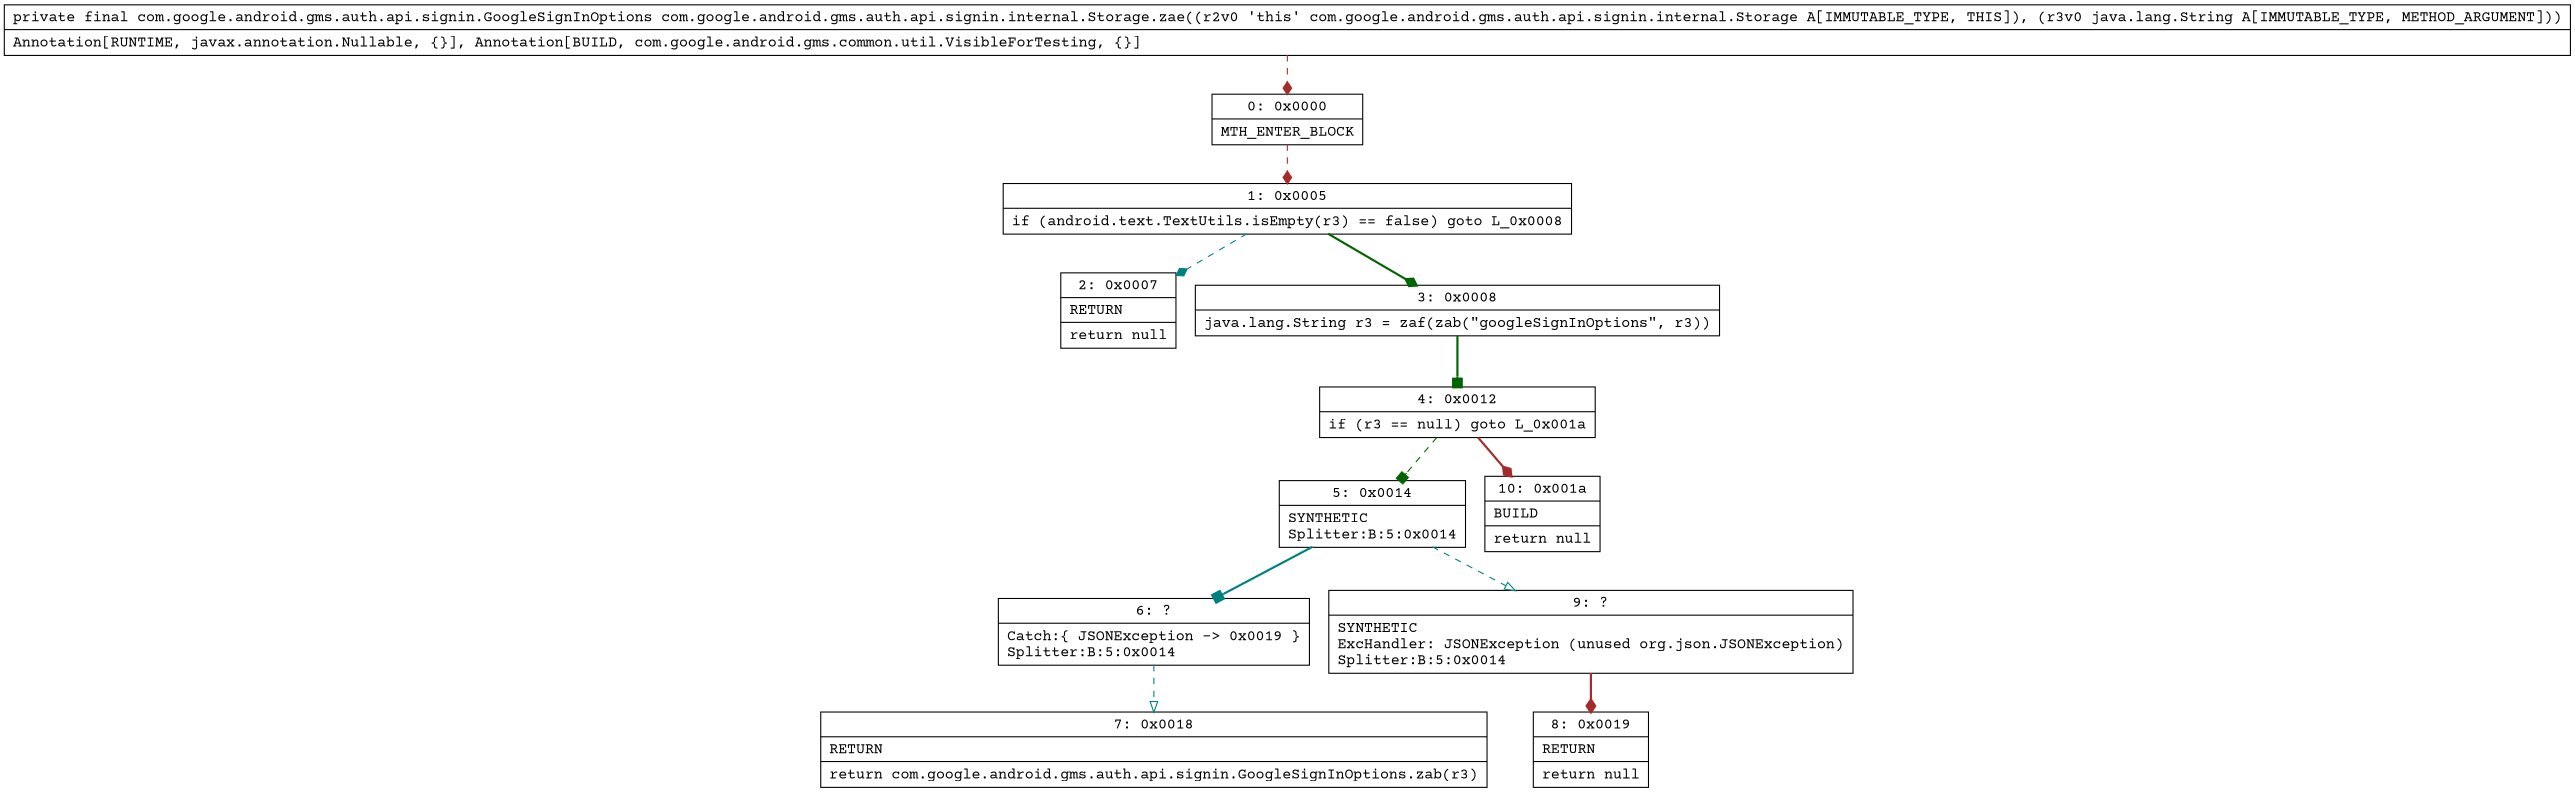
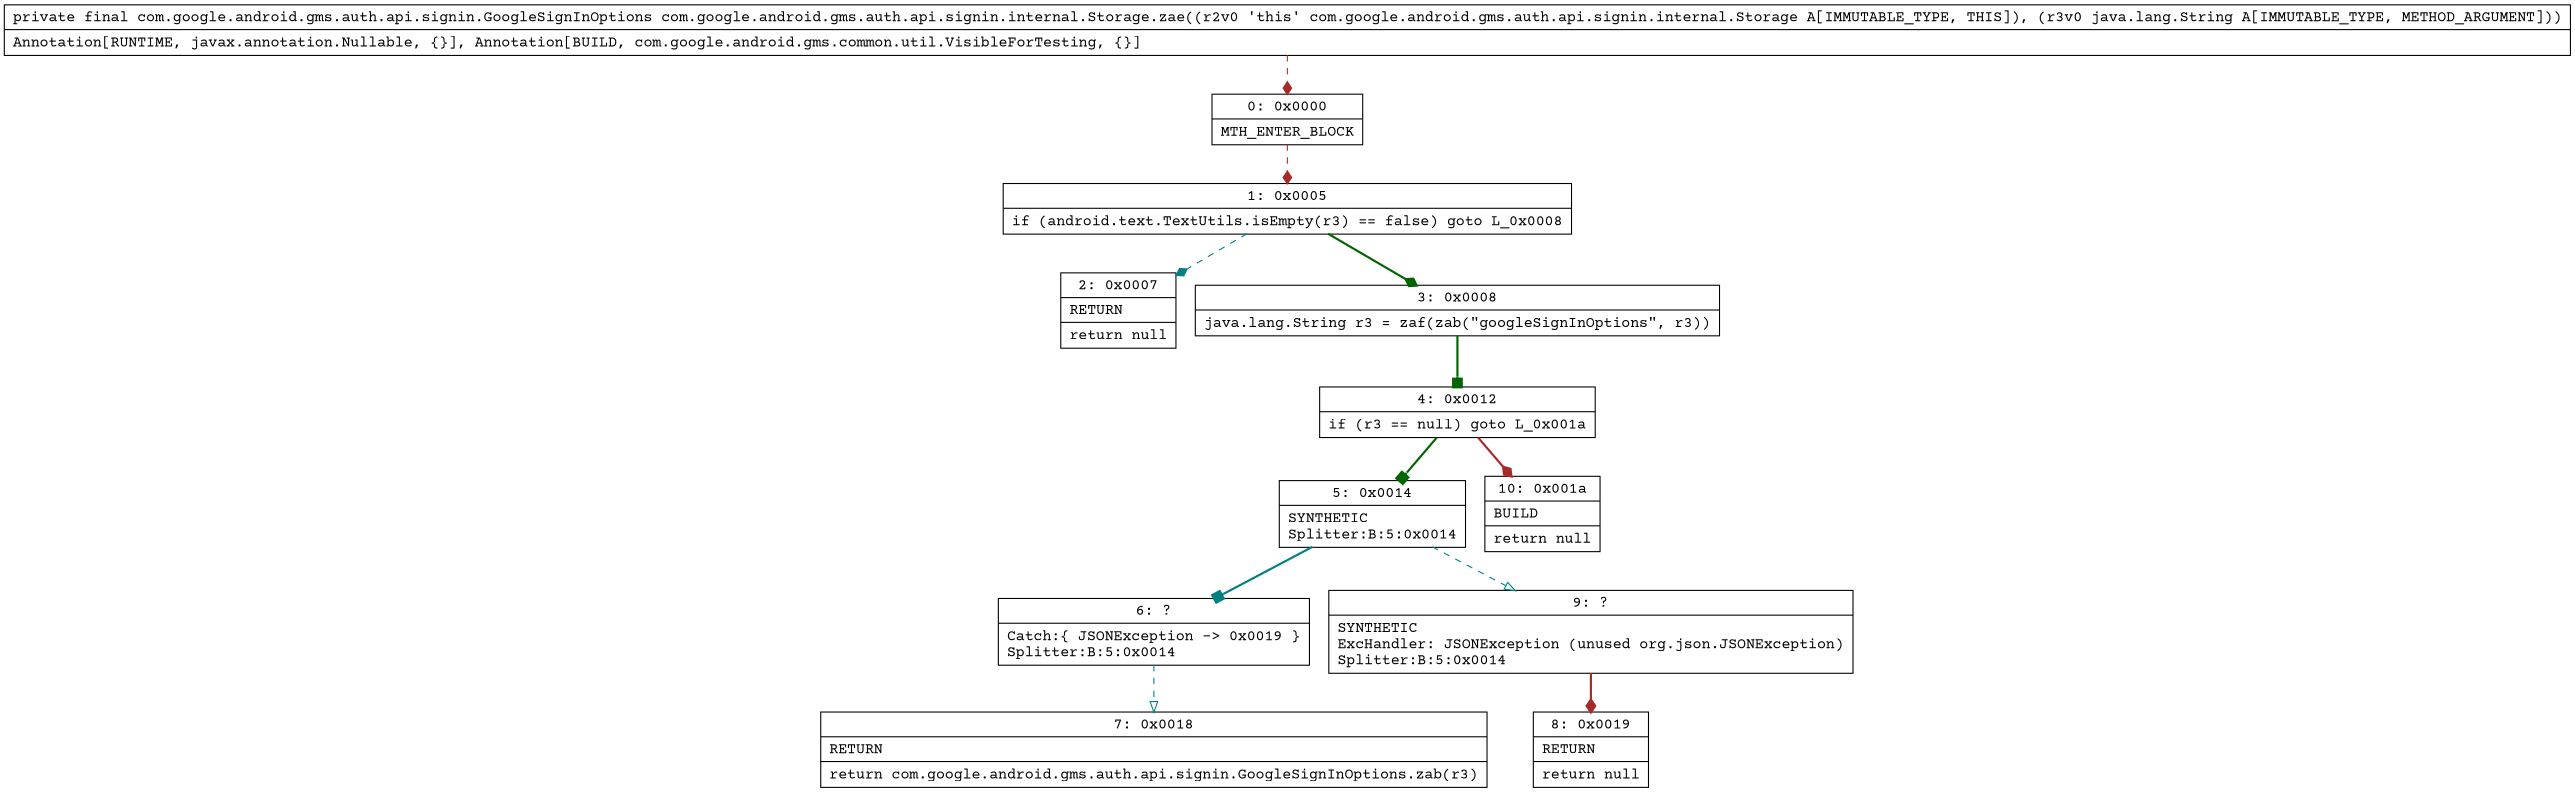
(1422, 455) -> (1422, 455)
